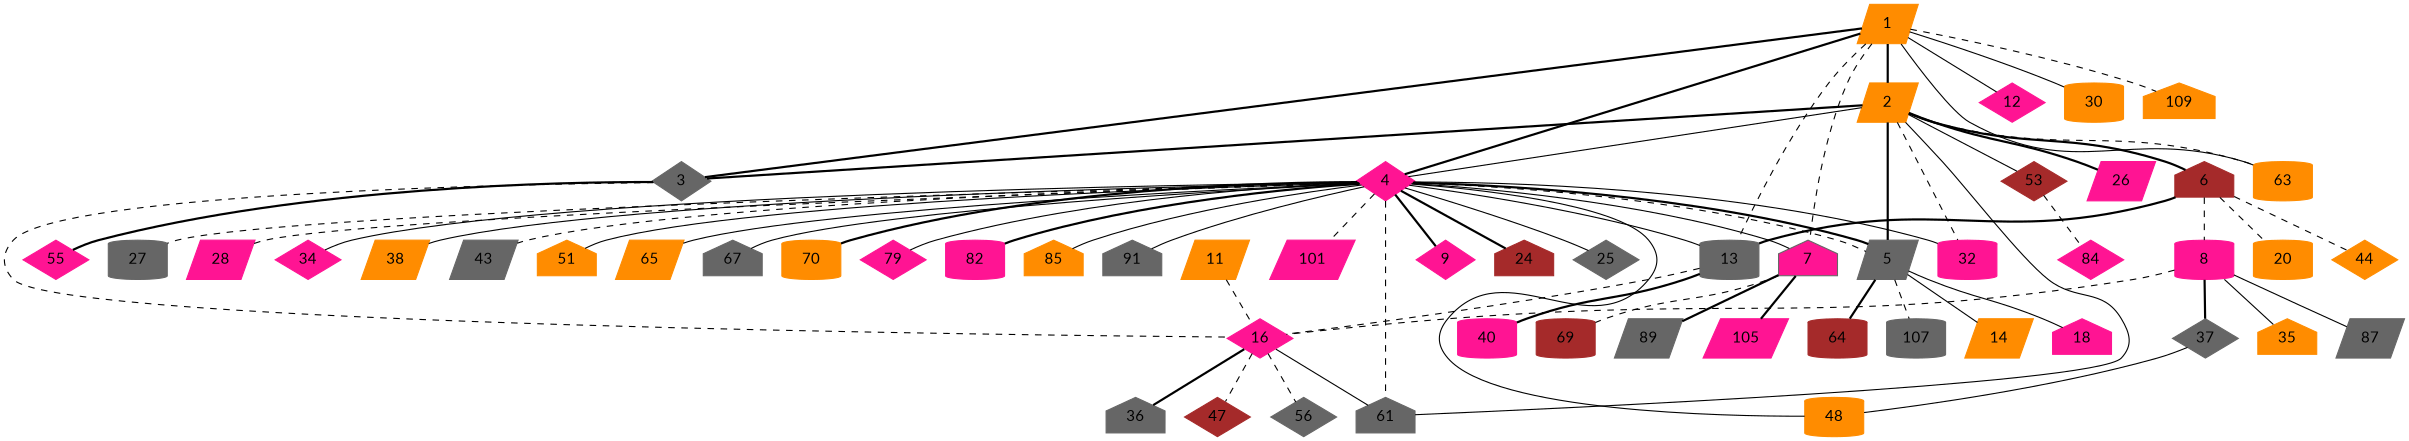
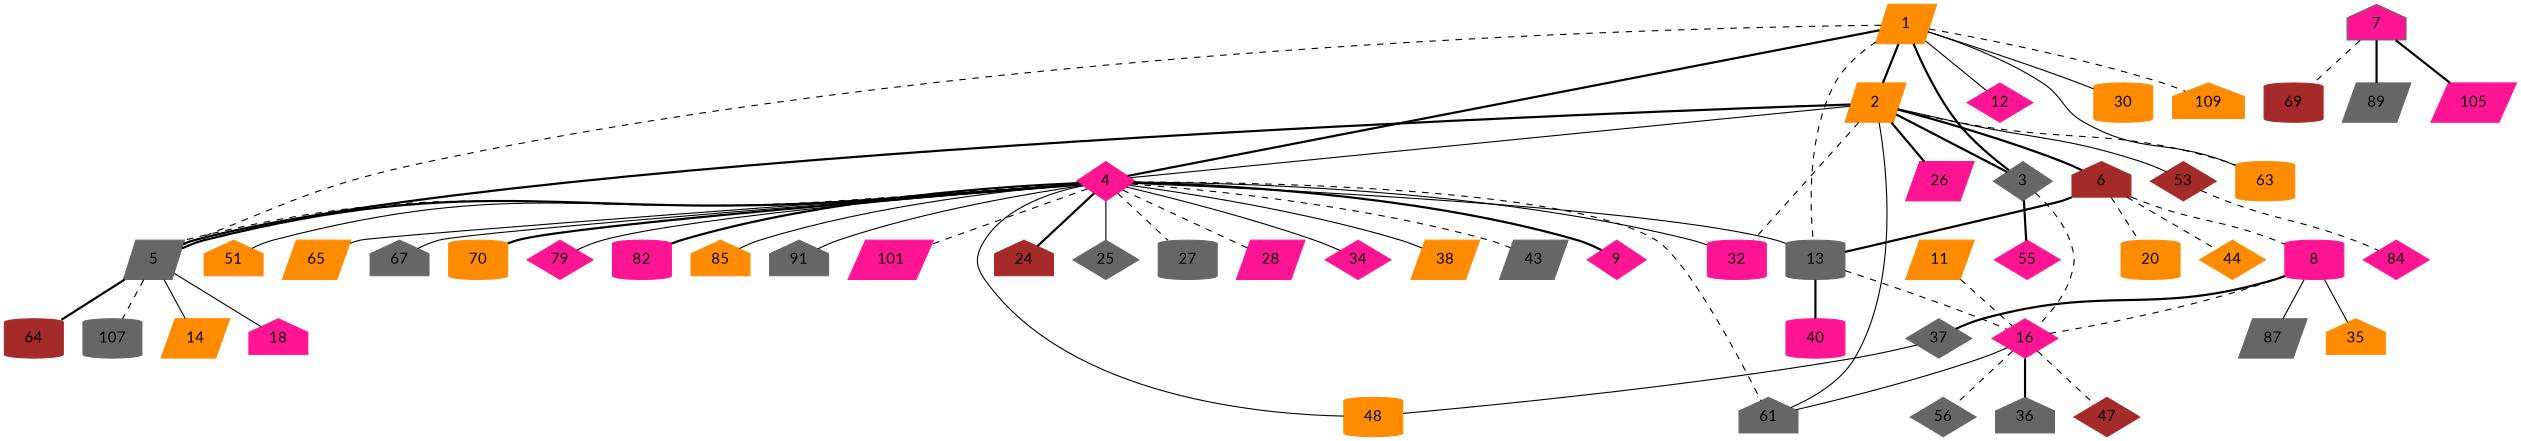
(1829, 138) -> (1022, 74)
(1603, 204) -> none
